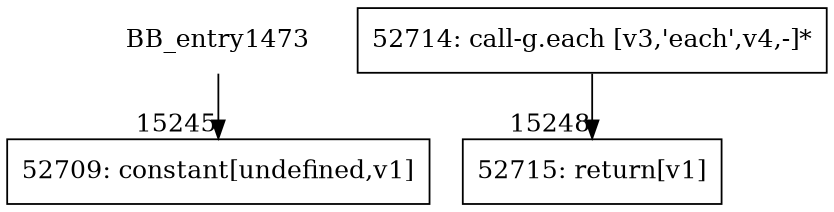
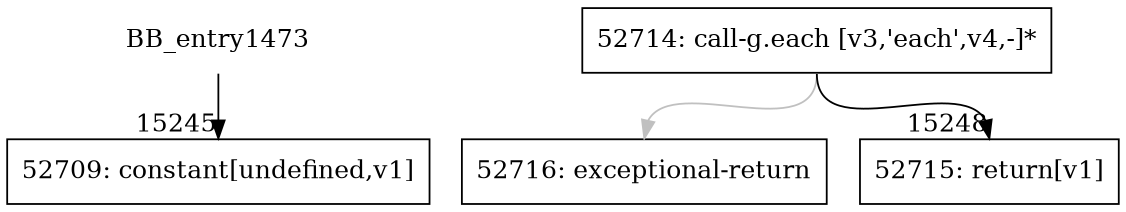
none -> (644, 172)
